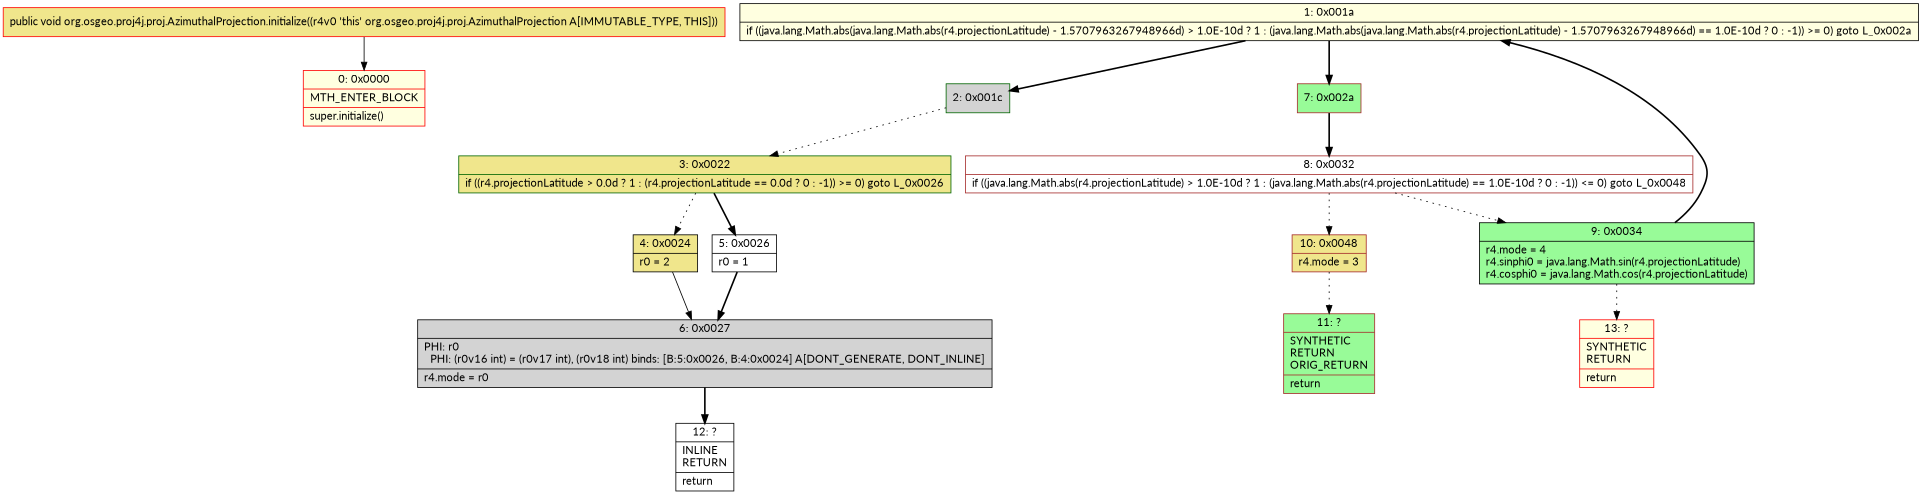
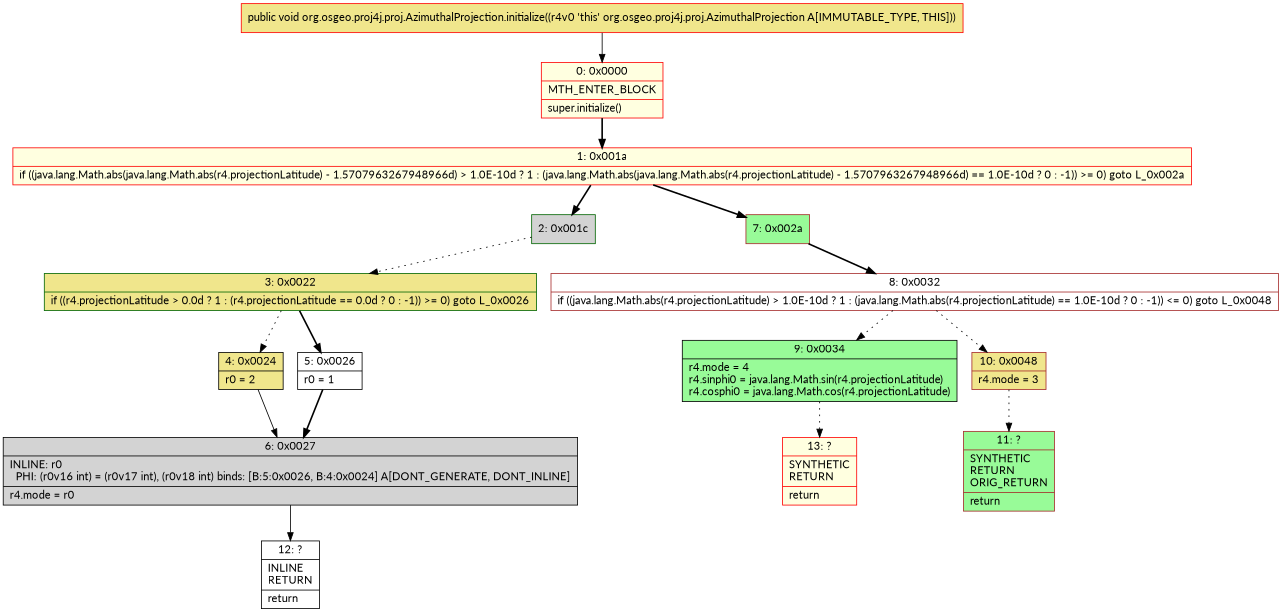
(1329, 22) -> (602, 166)
(1649, 104) -> (602, 129)
(443, 347) -> (38, 465)
(705, 401) -> (290, 519)
